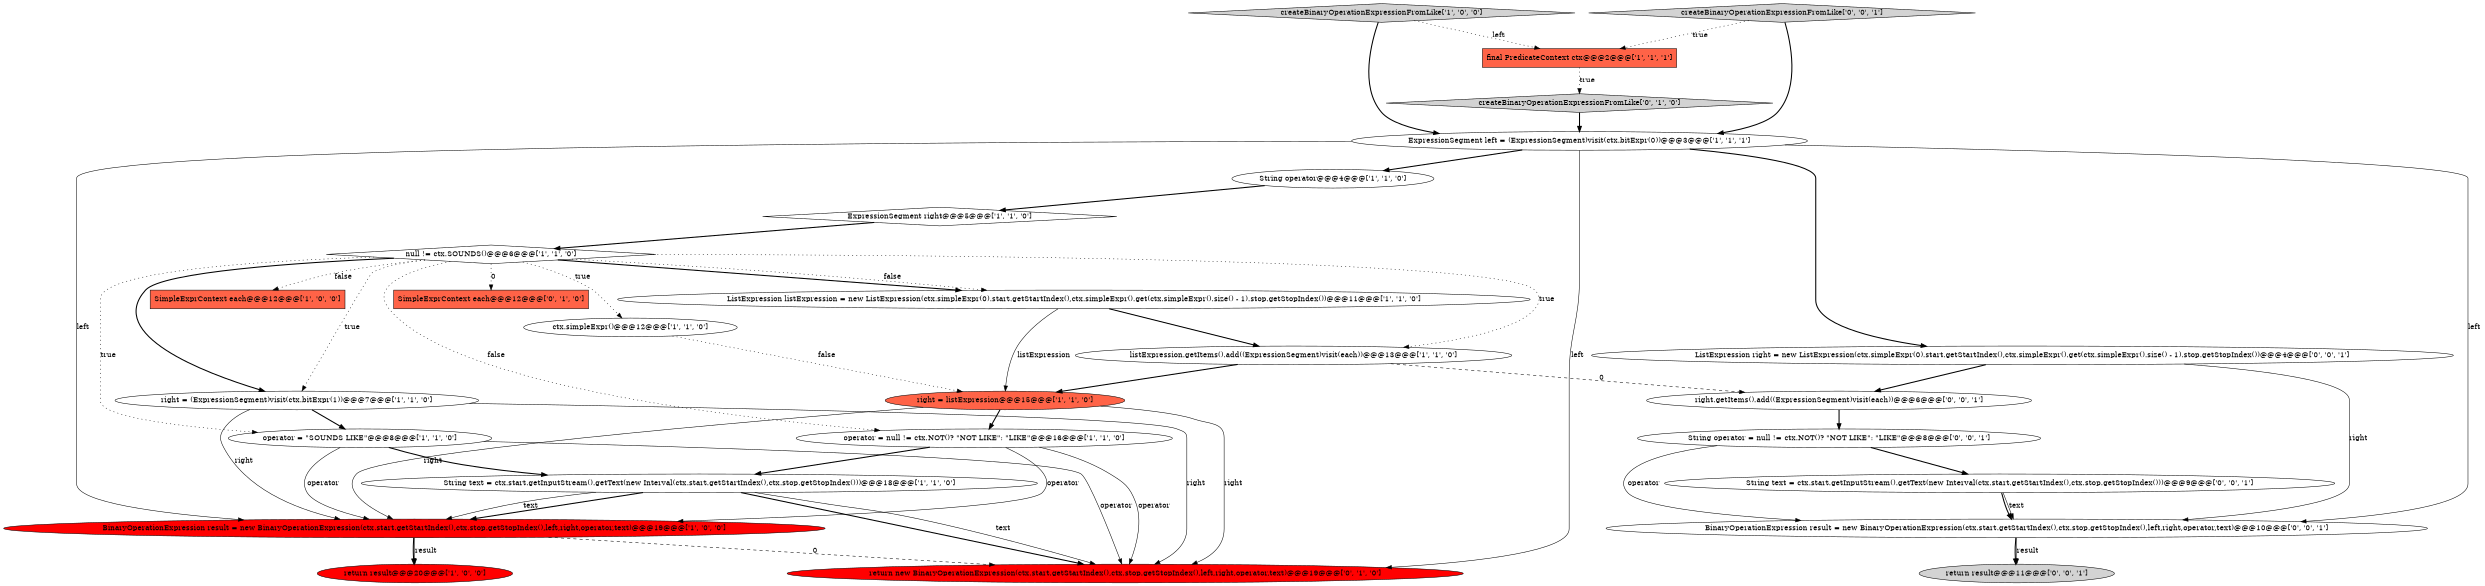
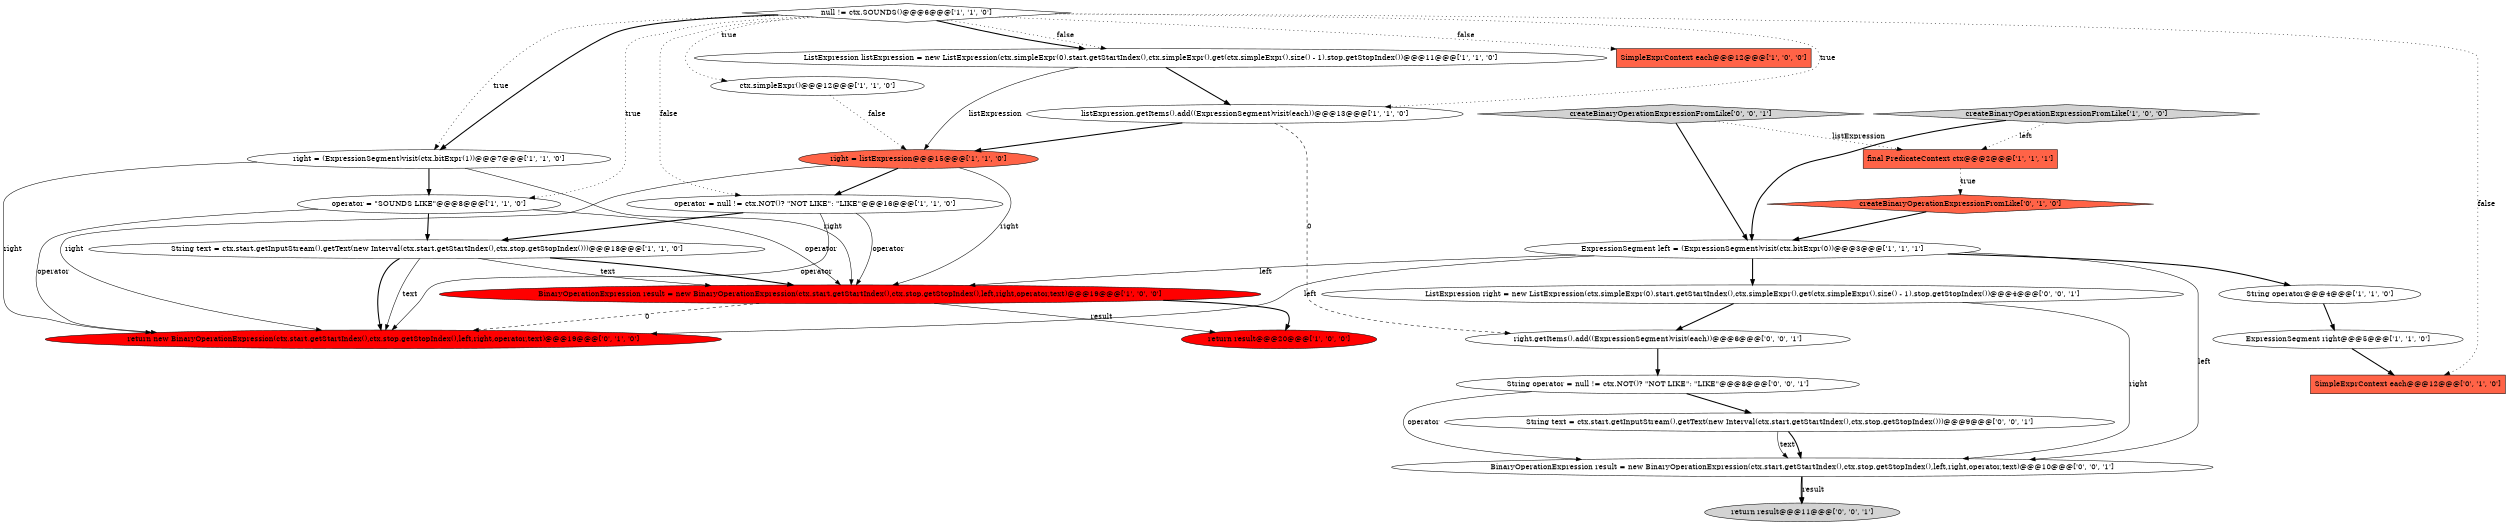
(1700, 35) -> (1859, 137)
(1579, 103) -> (1960, 204)
(940, 217) -> (2338, 339)
(717, 235) -> (2371, 360)
(494, 277) -> (2487, 204)
